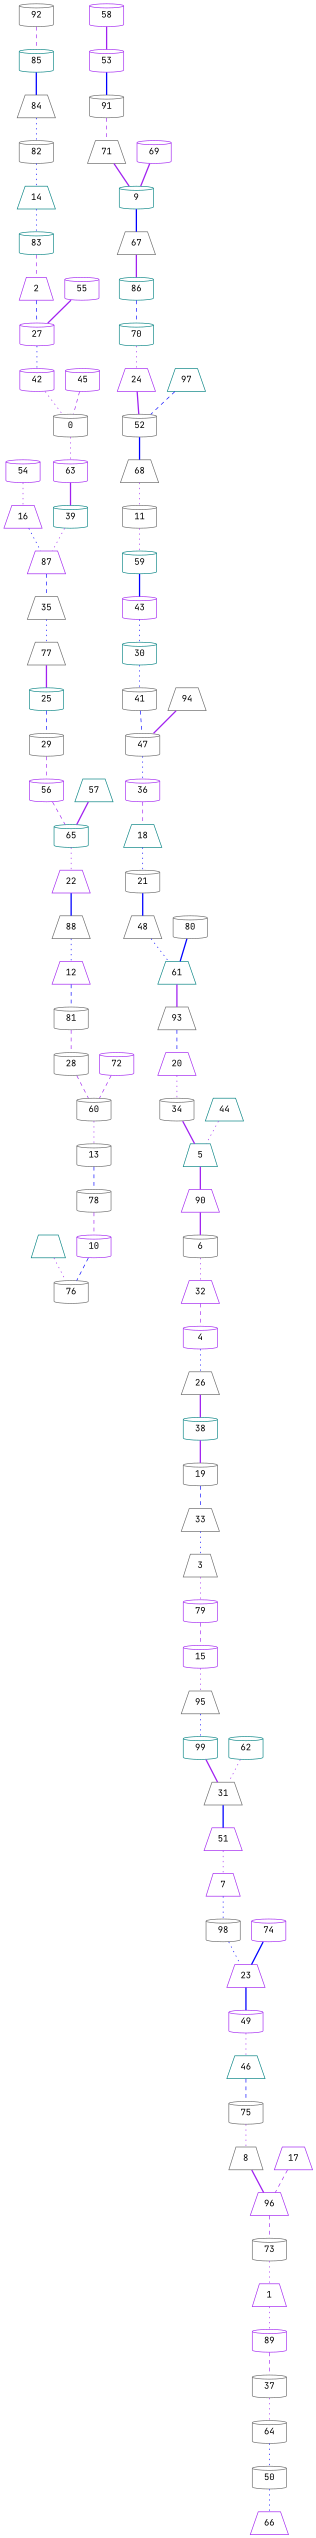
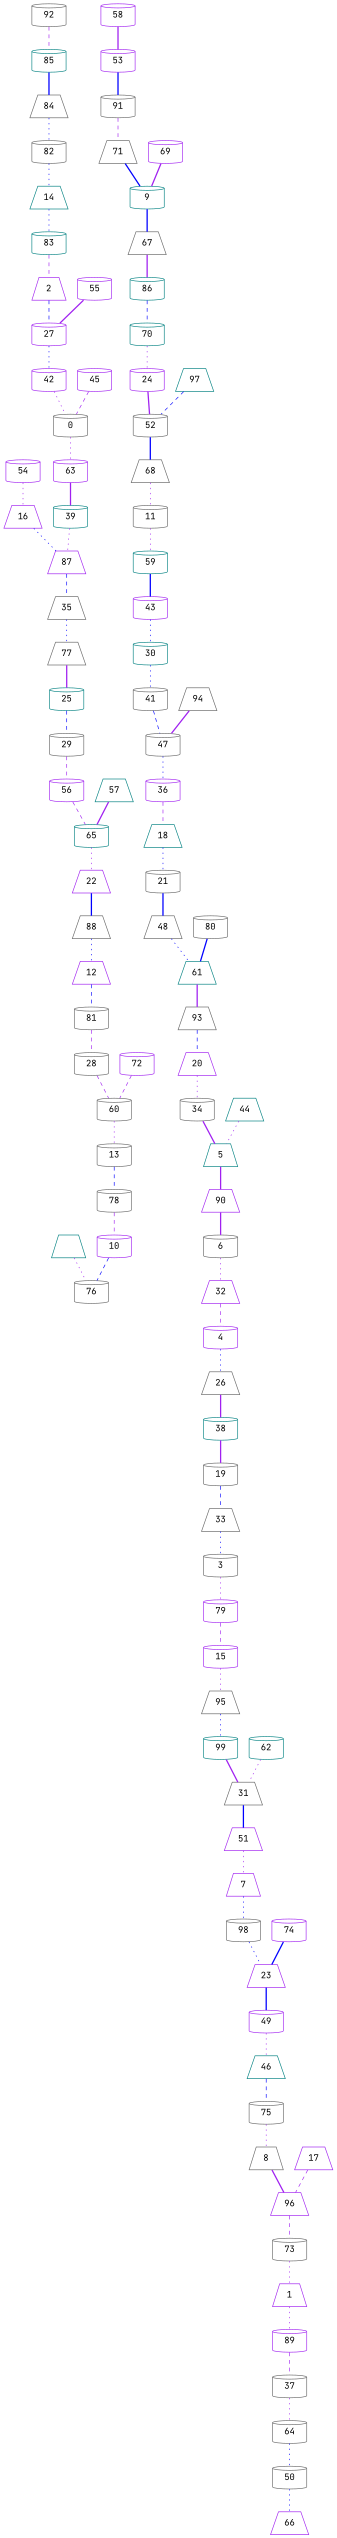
(122, 175) -> (133, 175)
(136, 380) -> (147, 380)
(200, 1566) -> (221, 1566)
